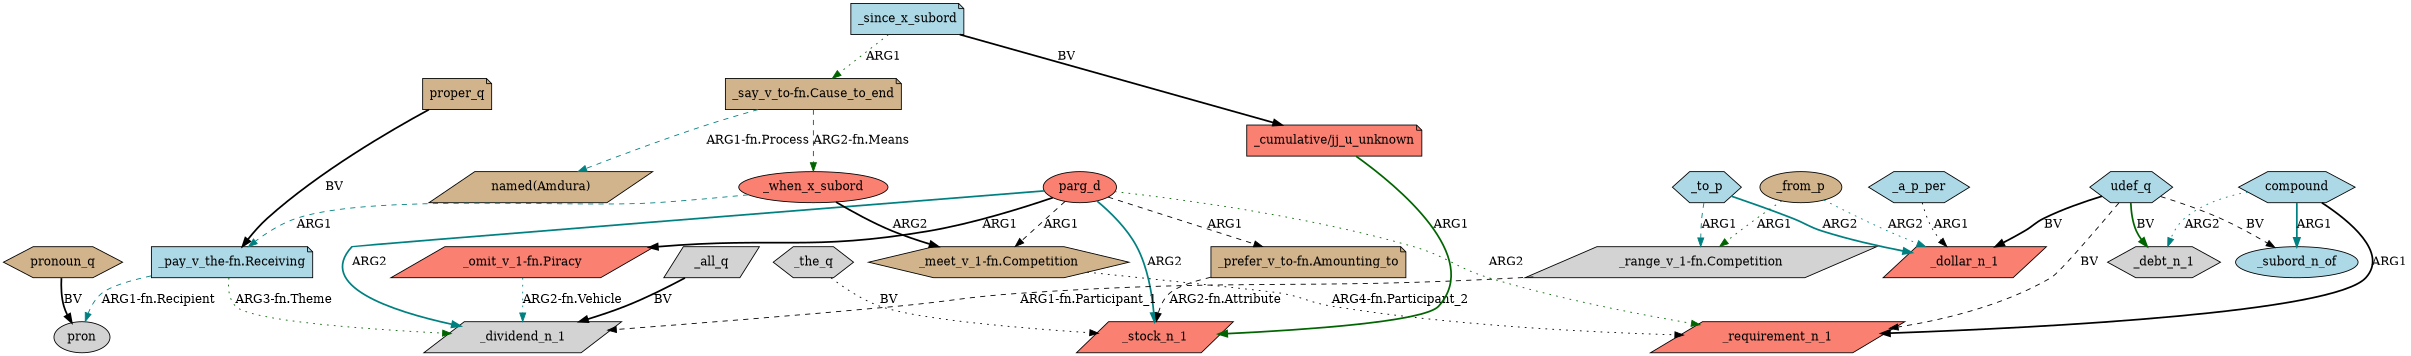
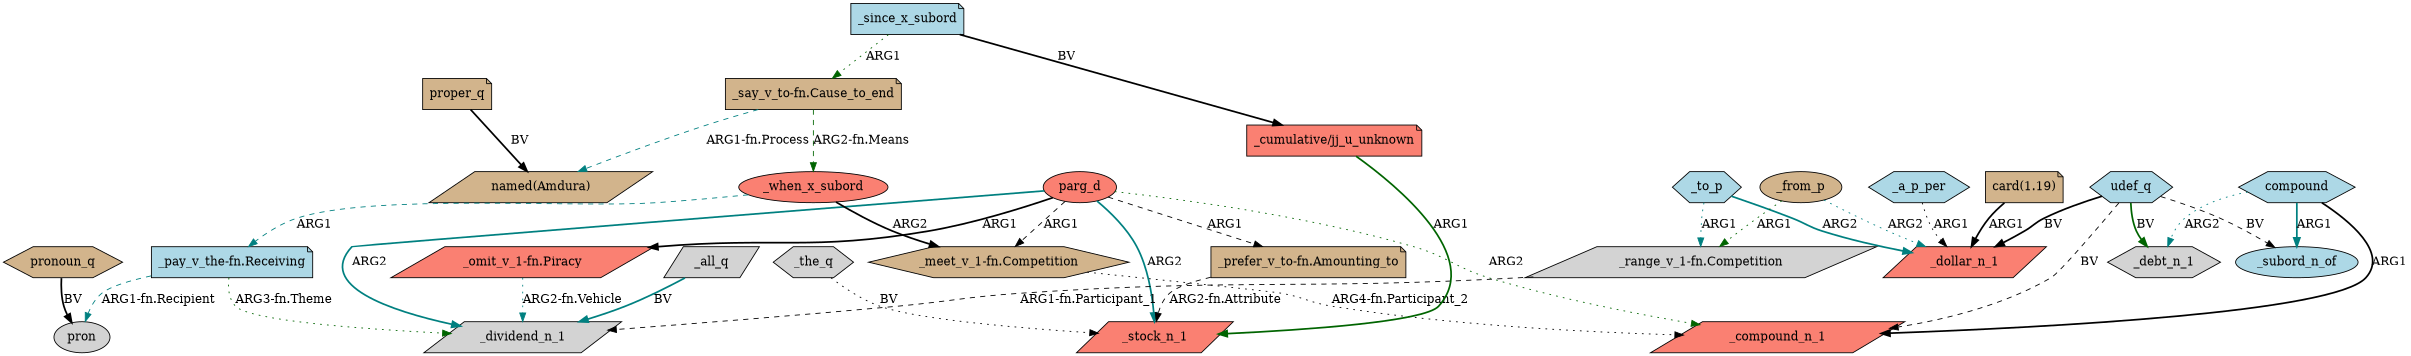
(333, 168) -> (496, 137)
none -> (2024, 187)
(1702, 220) -> (1702, 220)
(638, 301) -> (638, 301)
(1778, 337) -> (1778, 337)
